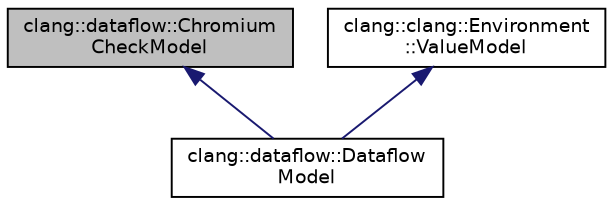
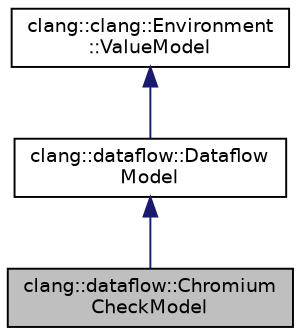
(237, 109) -> (150, 243)
